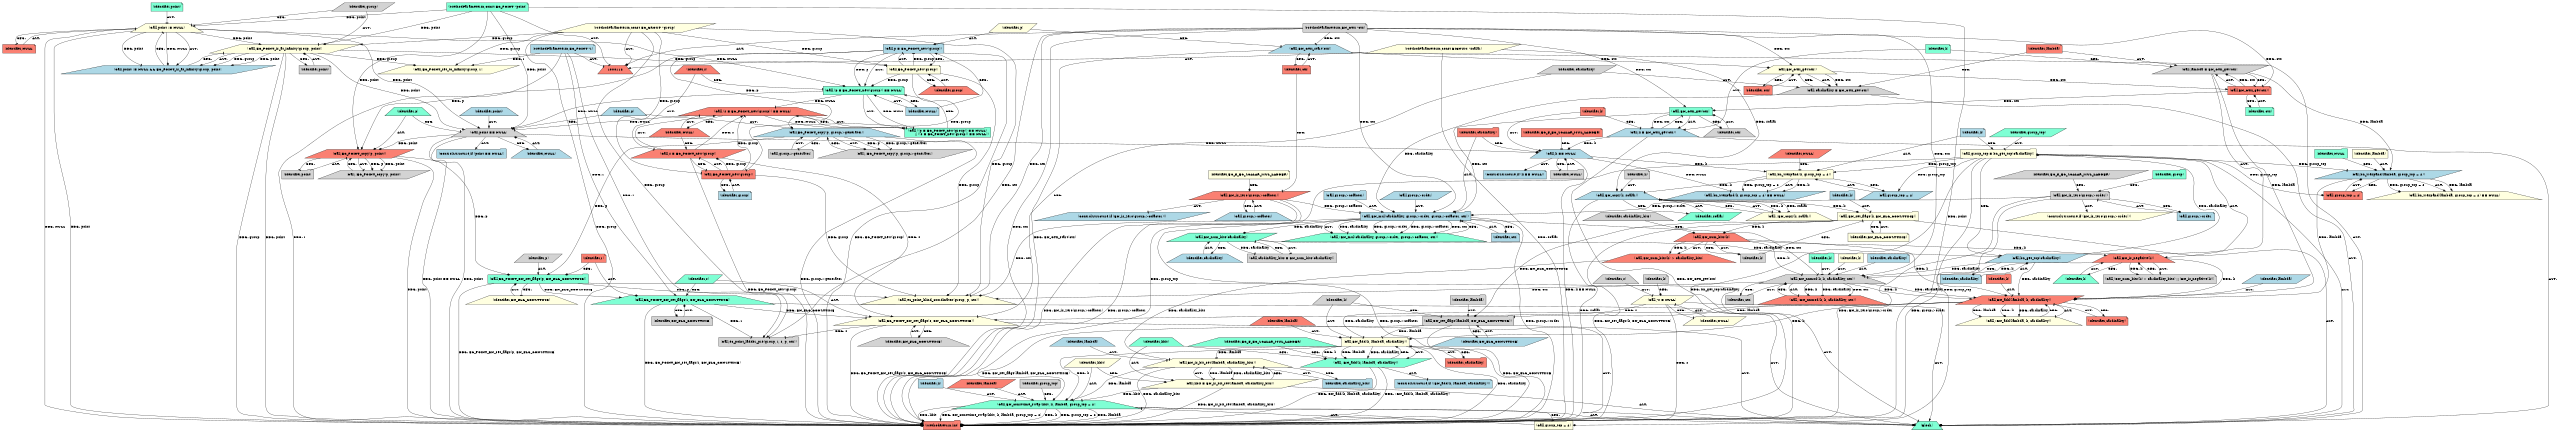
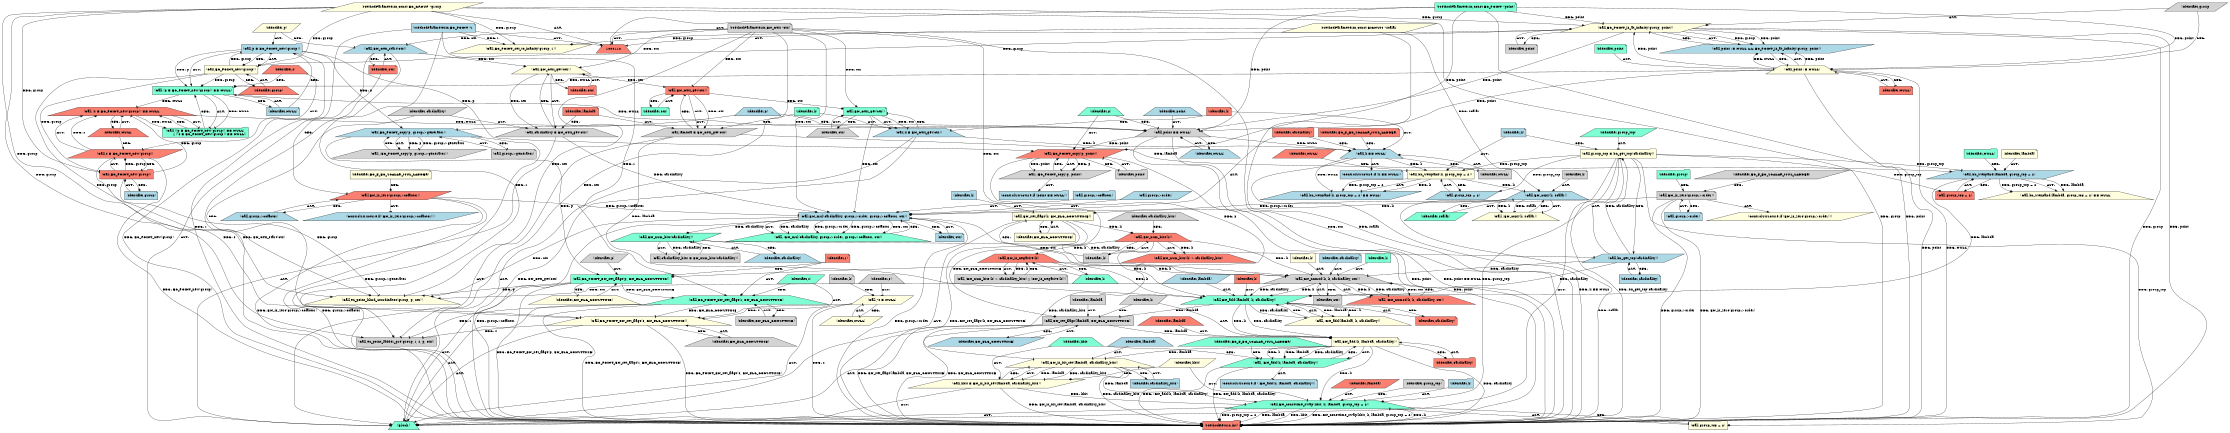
(481, 142) -> (1045, 184)
(2263, 195) -> (396, 314)
(2020, 300) -> (1245, 300)
